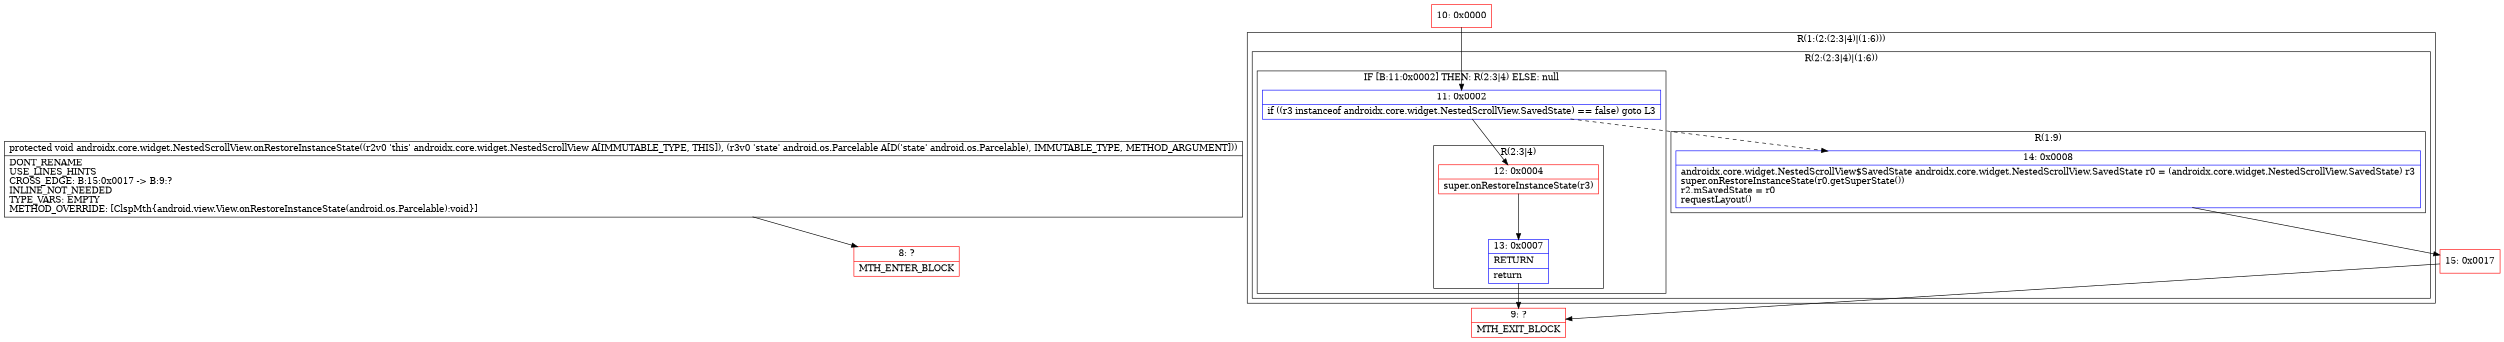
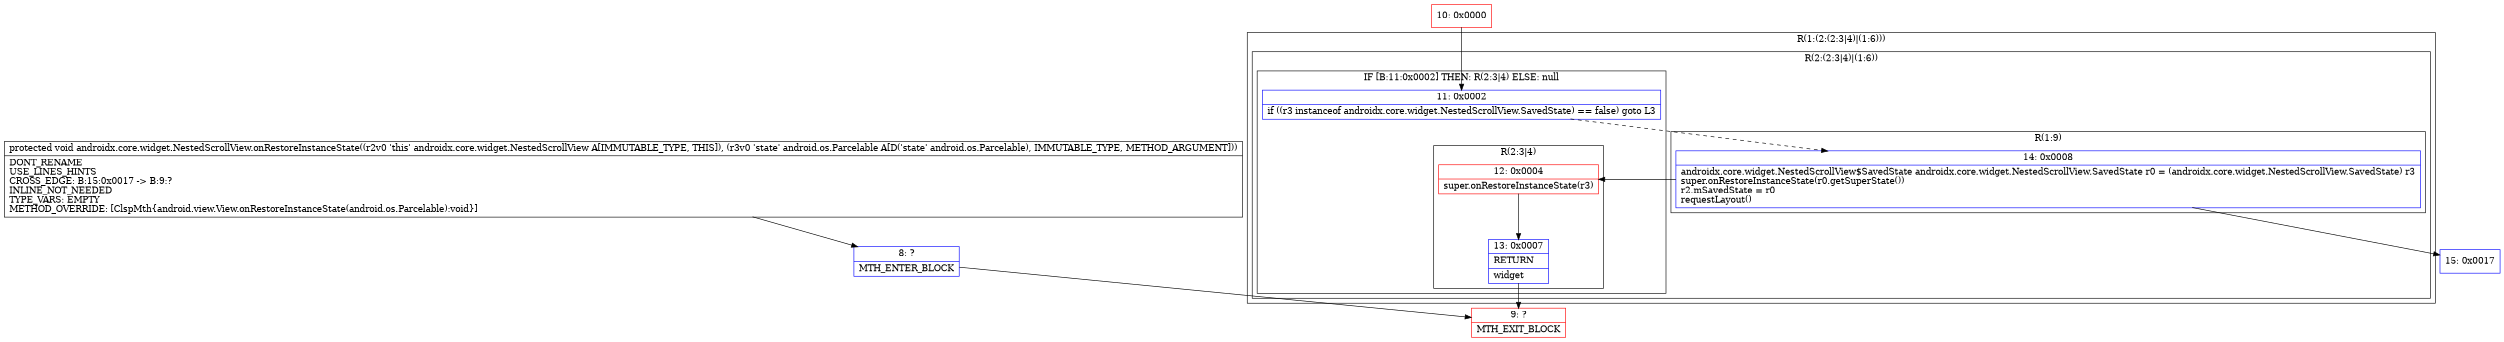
(1488, 139) -> (1640, 179)
(907, 261) -> (907, 261)
(2470, 261) -> (2470, 261)
(1508, 276) -> (1509, 276)
(2006, 291) -> (1212, 292)
